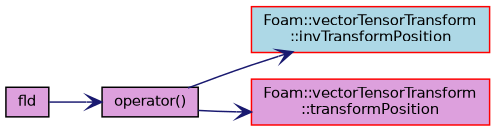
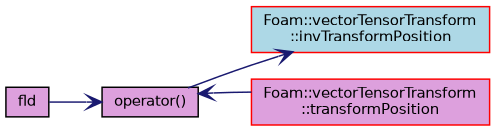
(217, 111) -> (232, 92)
